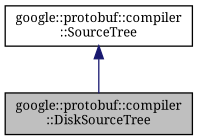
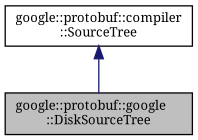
(99, 114) -> (99, 114)
